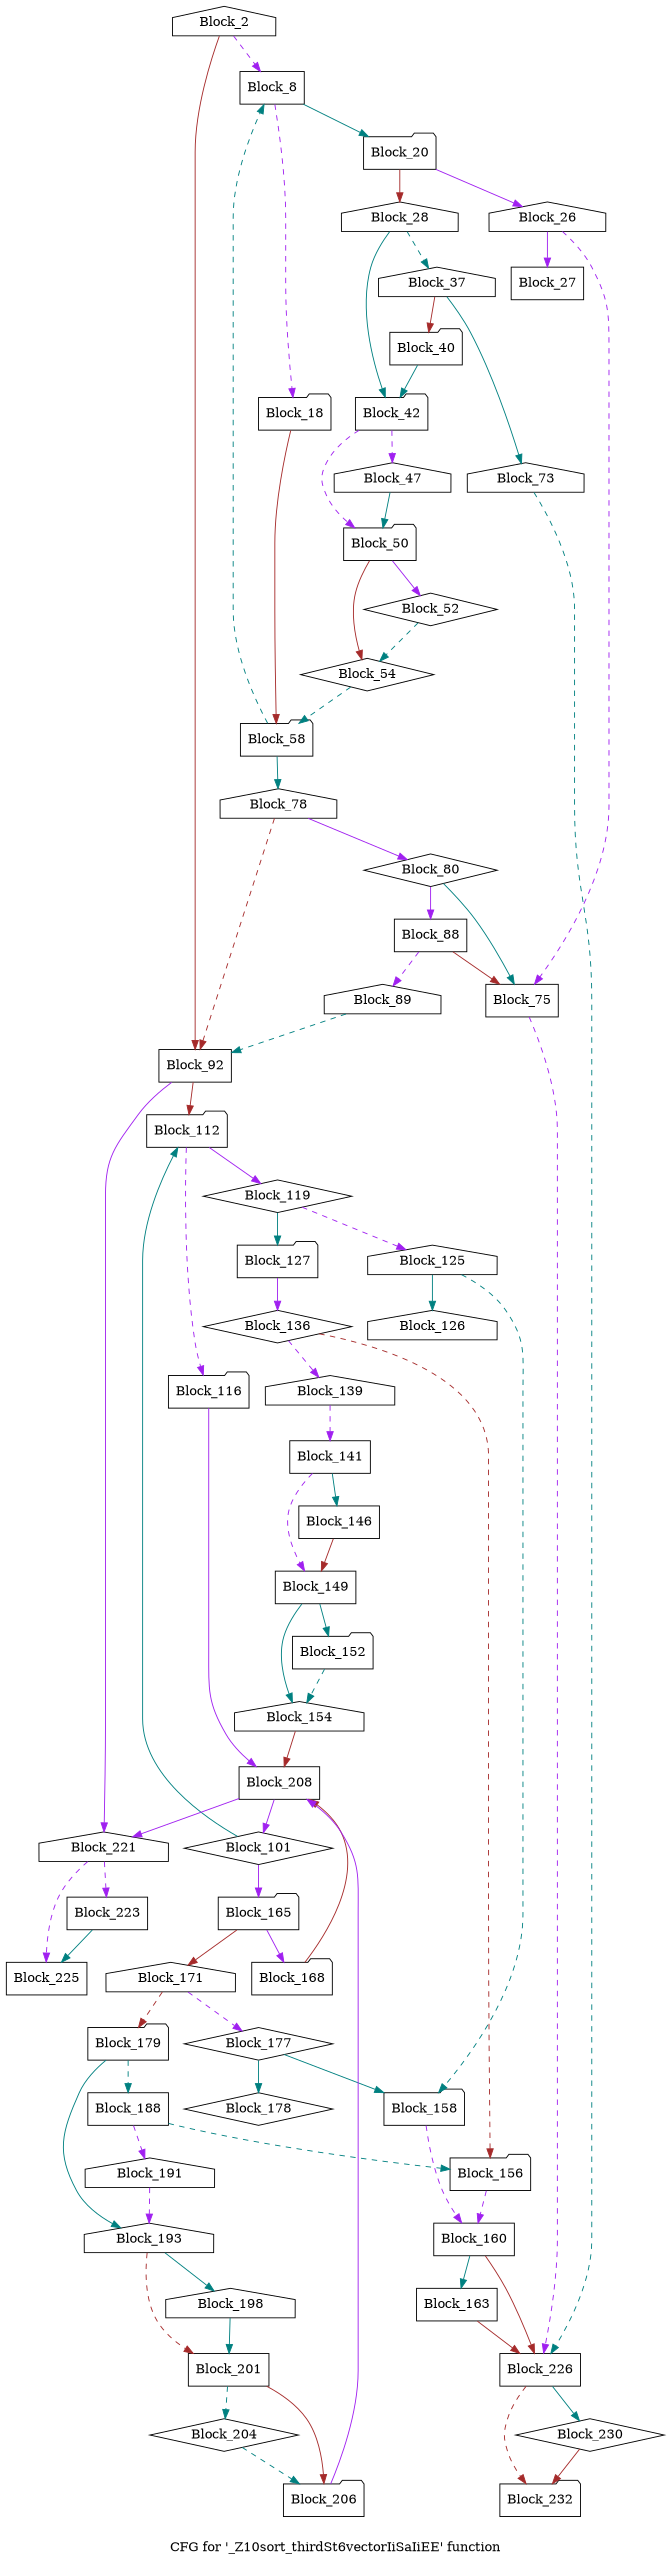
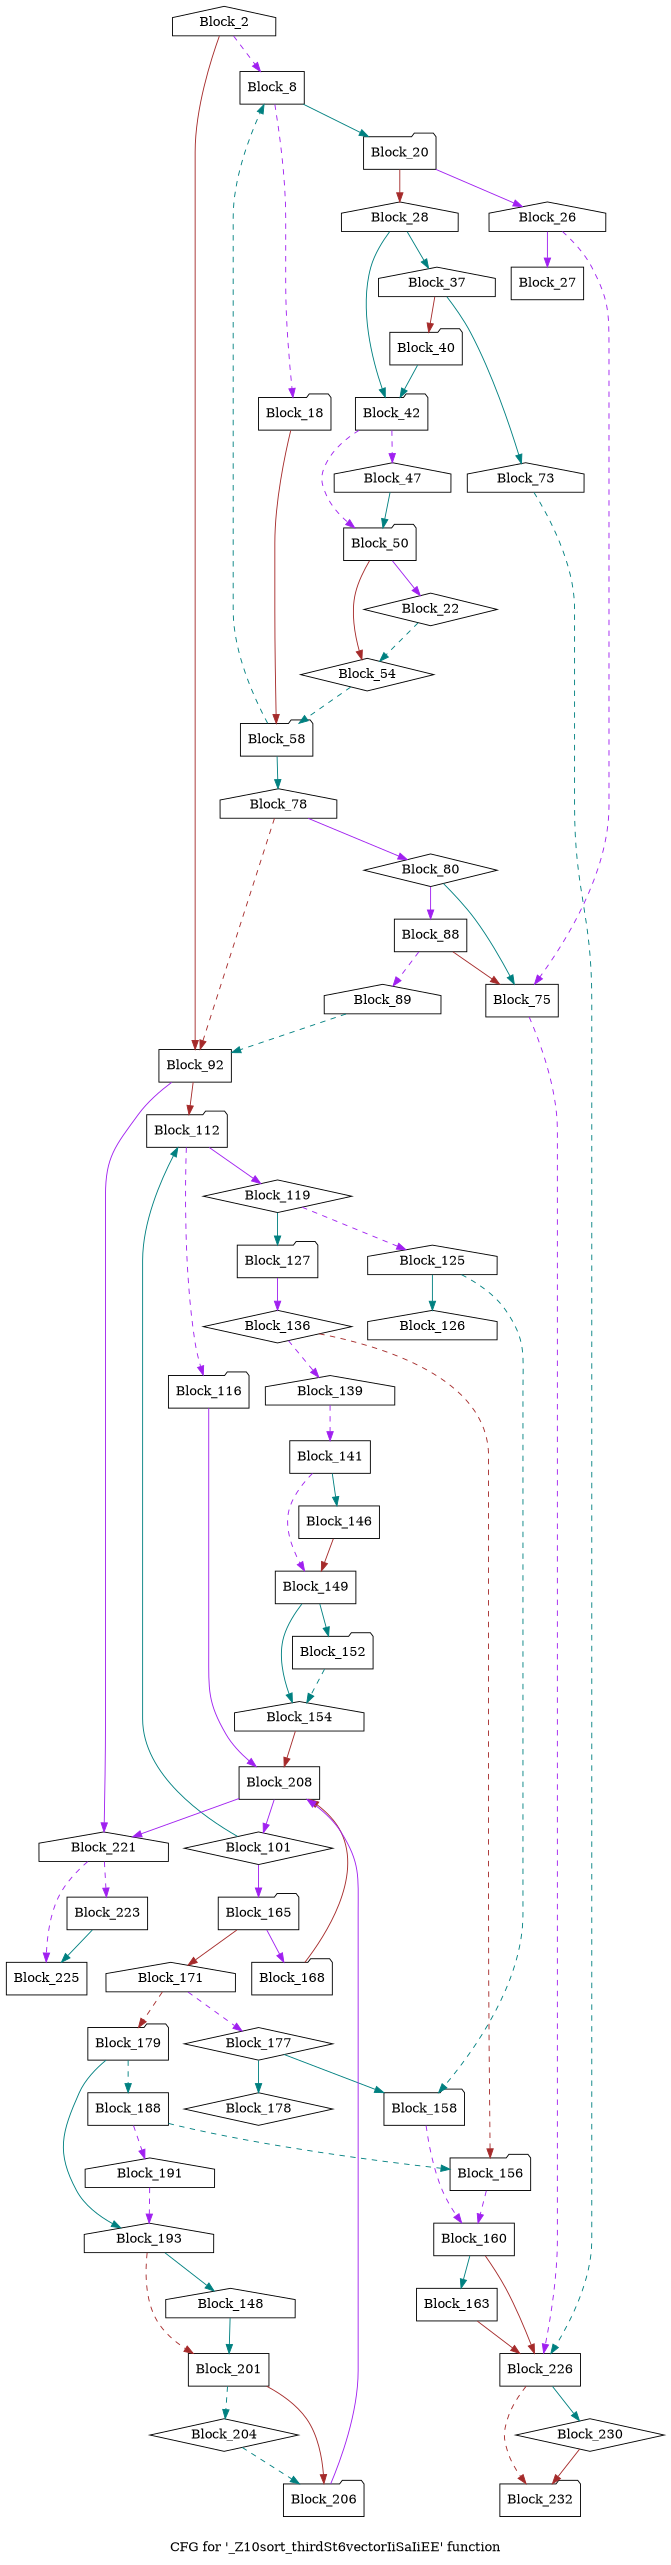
(416, 246) -> (416, 246)
(431, 609) -> (431, 609)
(230, 2305) -> (230, 2305)
